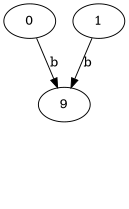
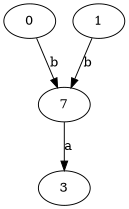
(64, 105) -> (64, 105)
none -> (64, 188)
